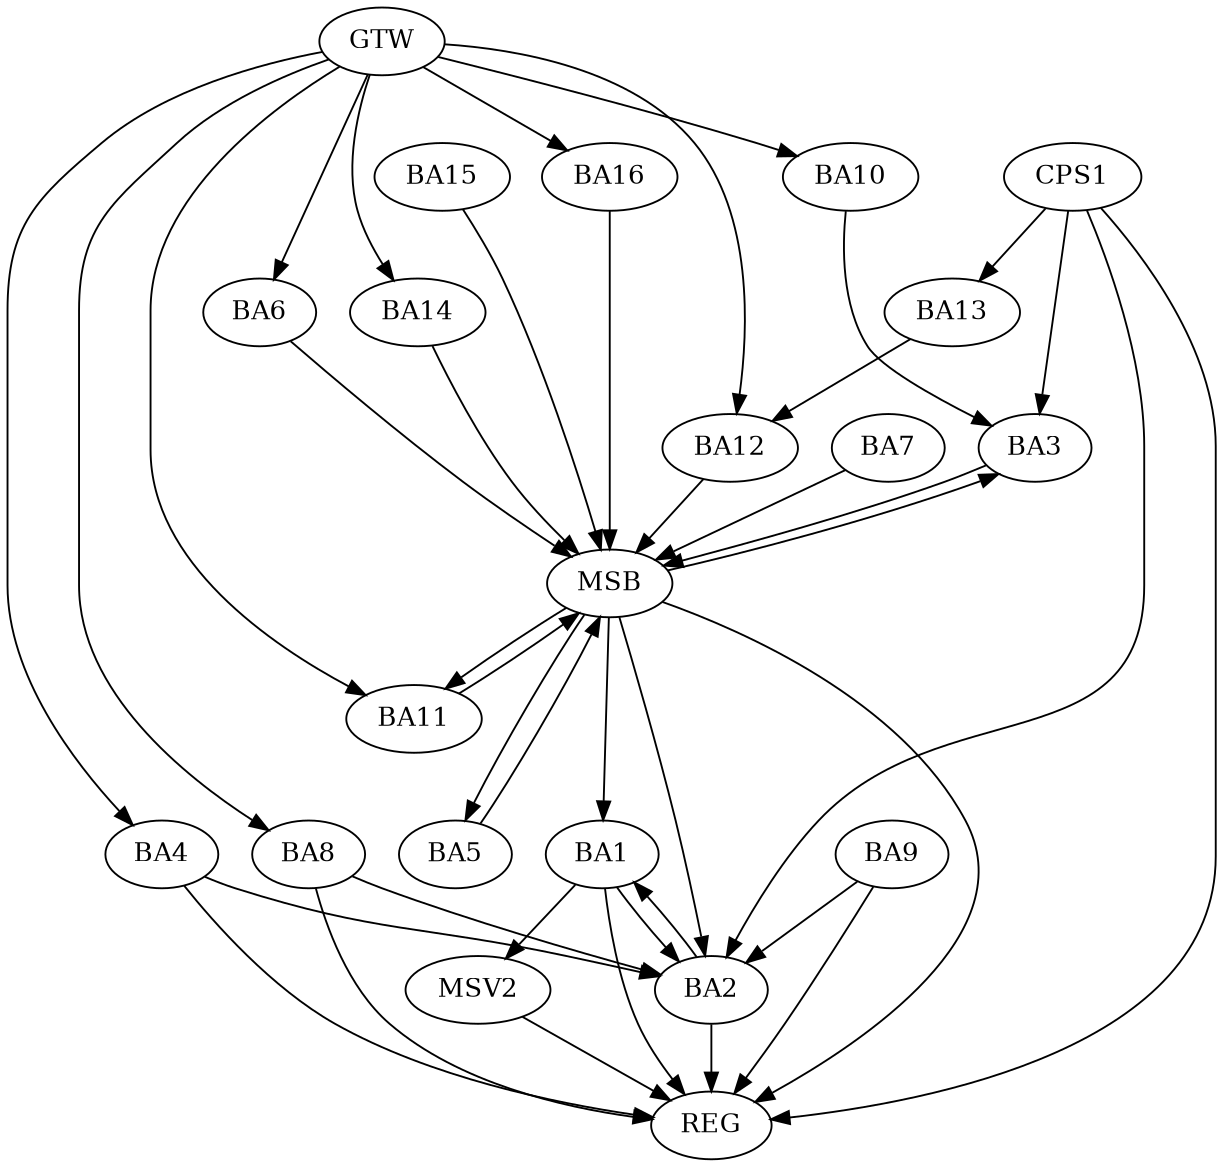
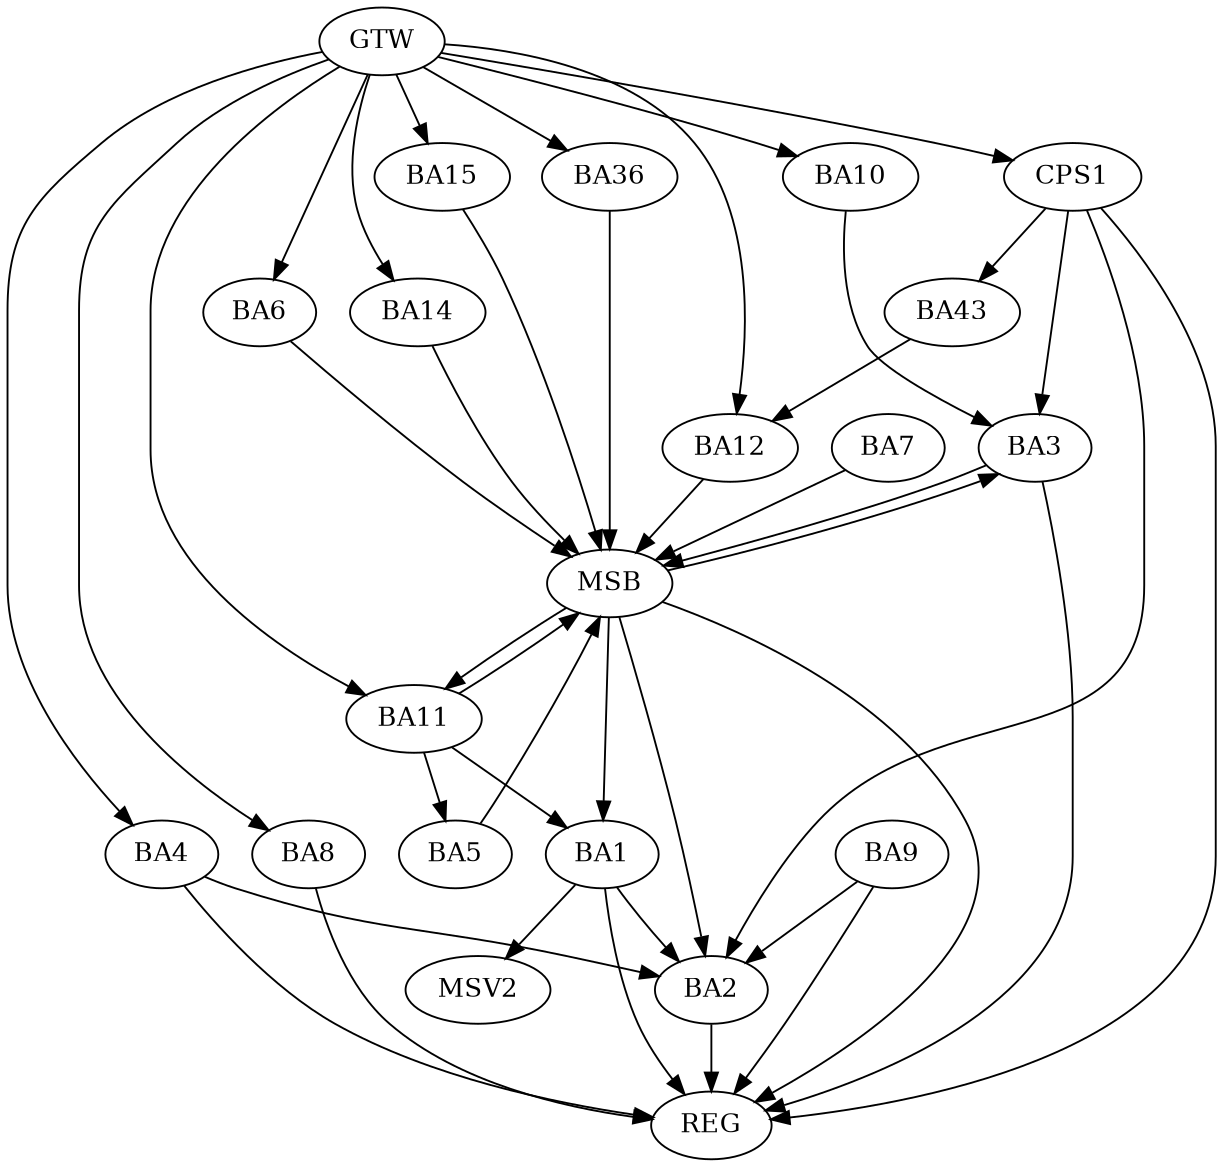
none -> (408, 100)
none -> (718, 101)
(610, 177) -> (610, 177)
(952, 312) -> (952, 312)
(527, 707) -> (432, 778)
(673, 926) -> (494, 777)
(496, 927) -> none
(588, 1054) -> (1070, 871)
